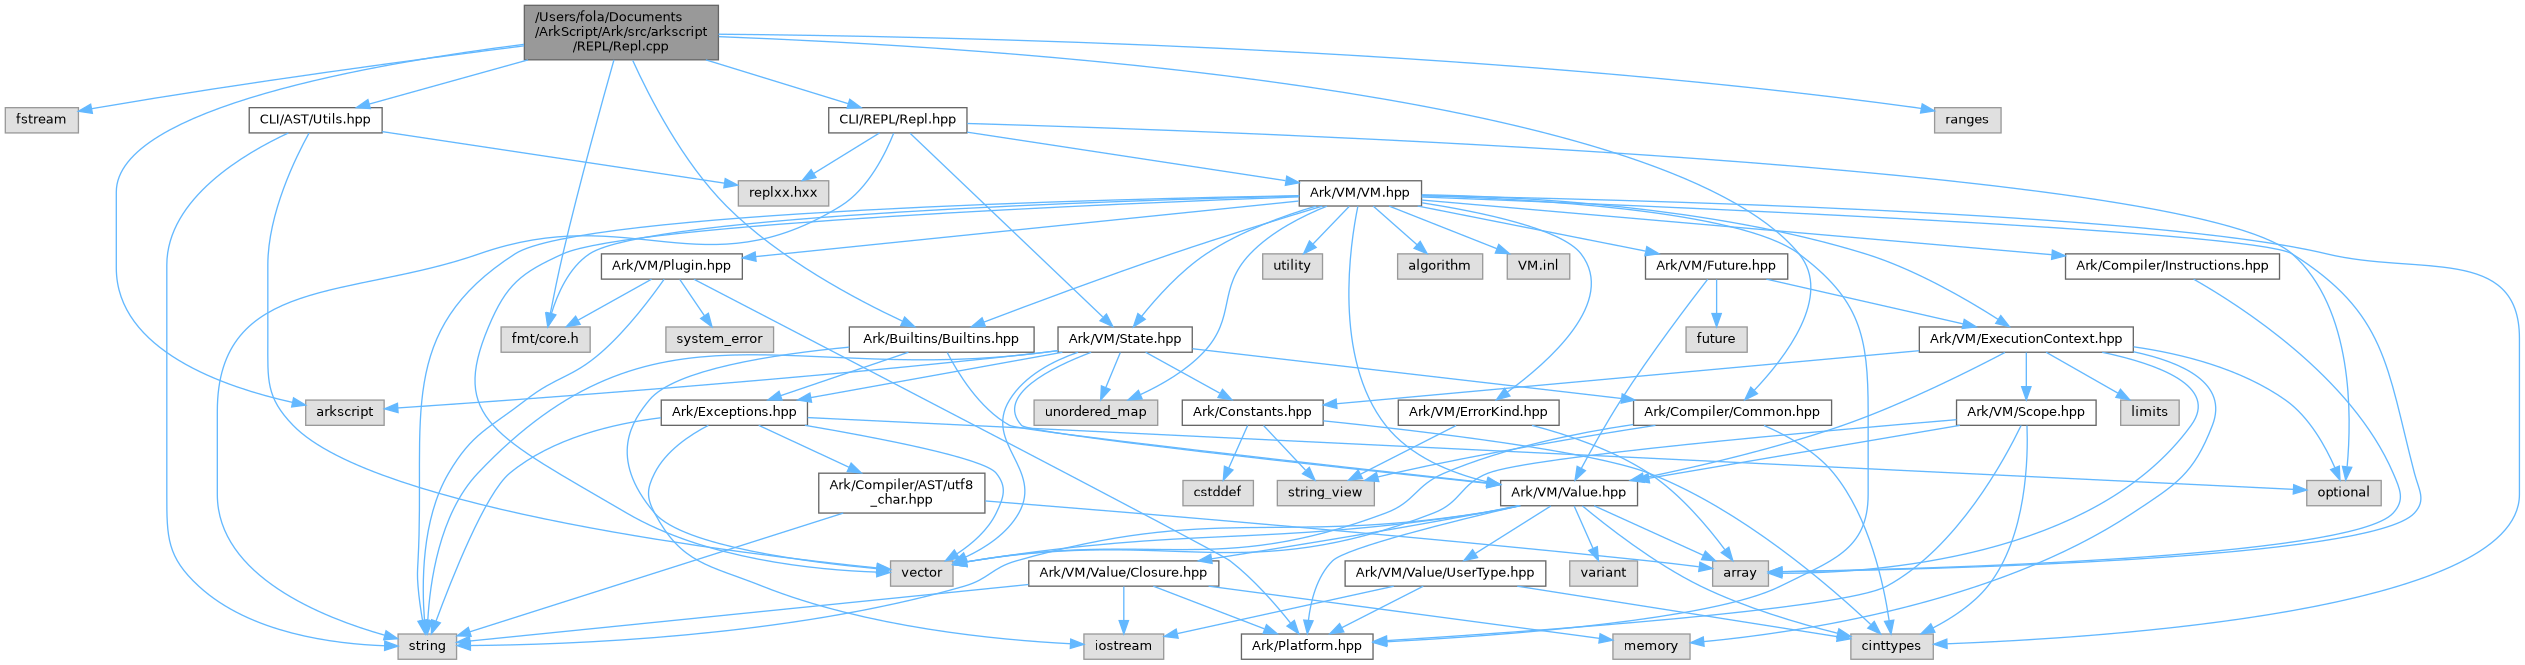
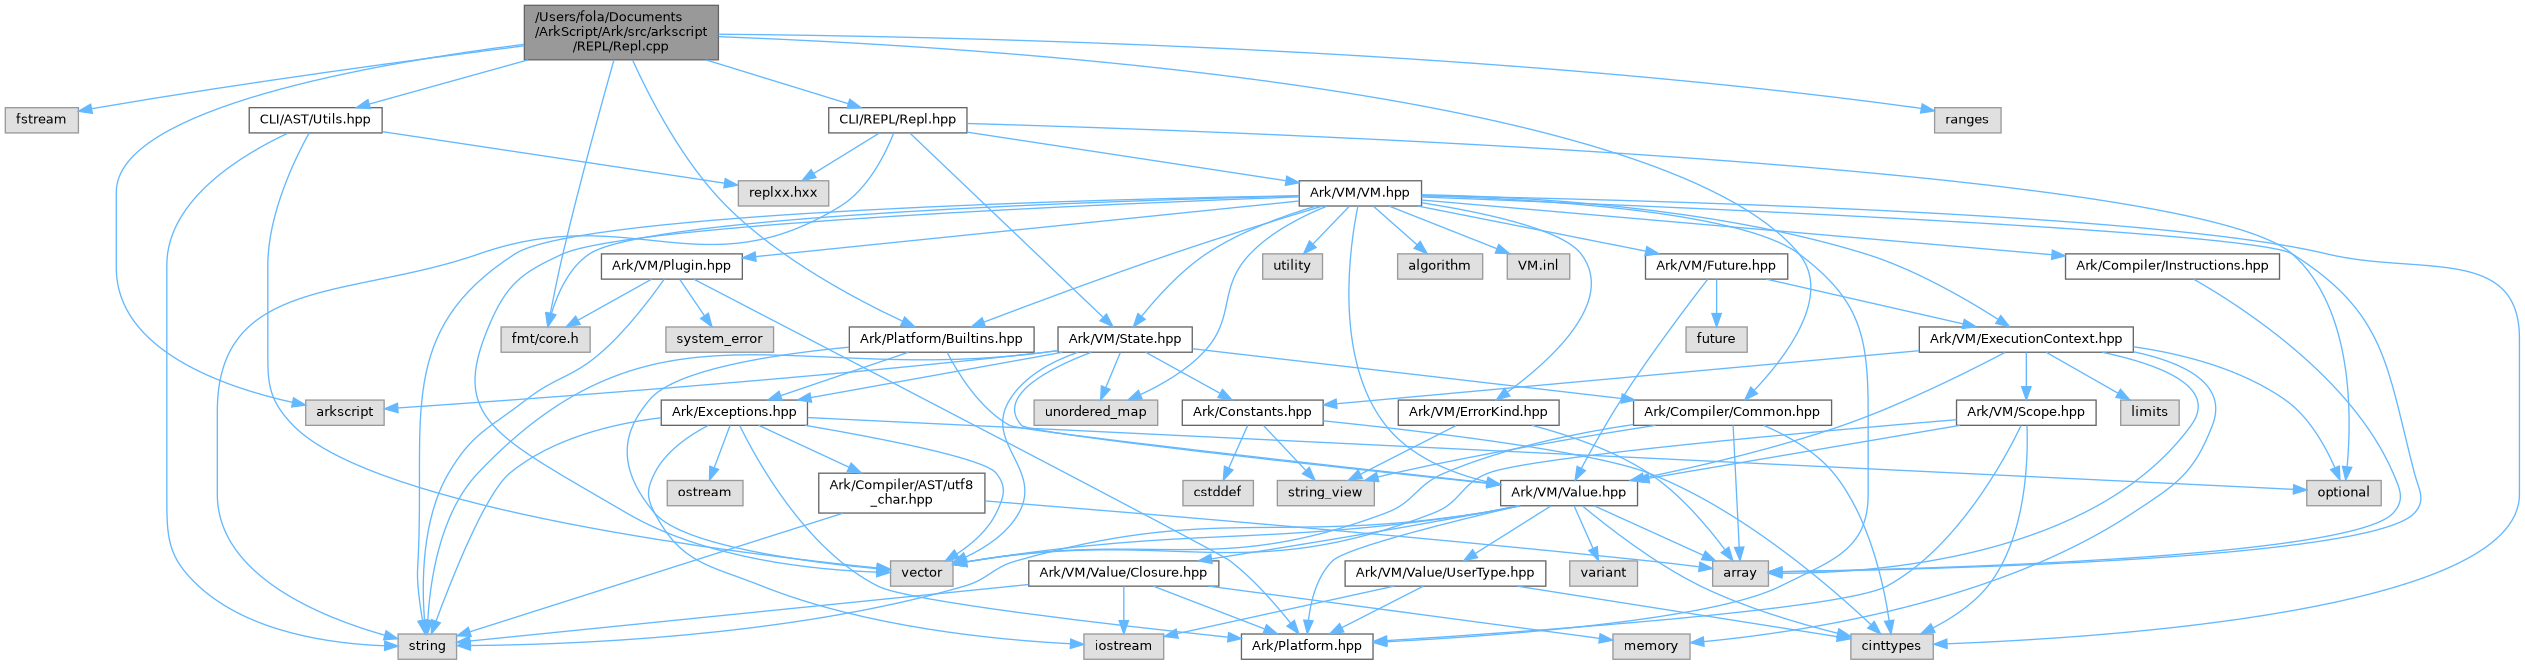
(942, 340) -> (942, 340)
none -> (1736, 486)
none -> (705, 493)
none -> (946, 602)
